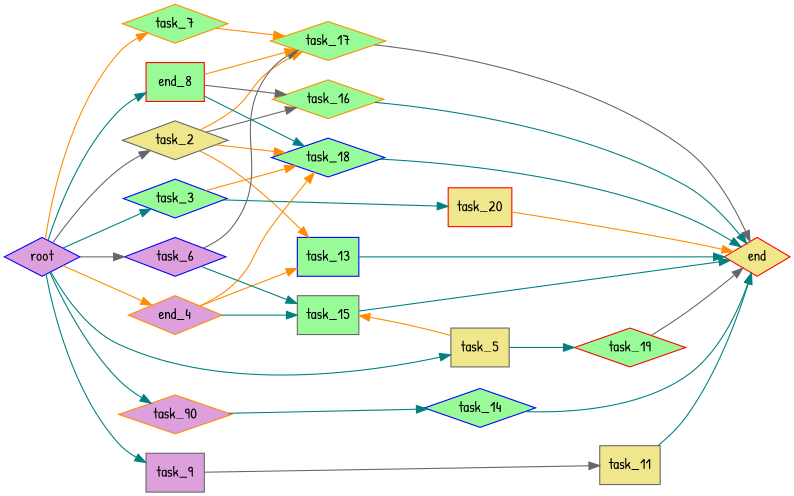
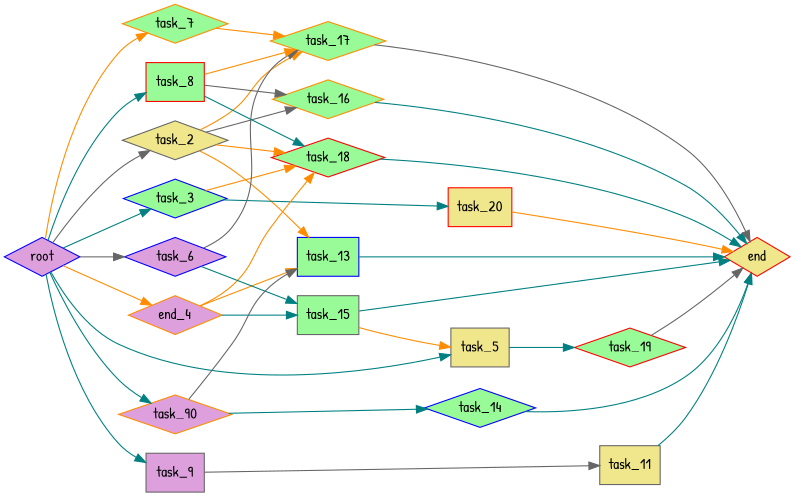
(175, 82) -> (175, 82)
(328, 158) -> (328, 158)
(410, 325) -> (399, 338)
none -> (238, 335)
